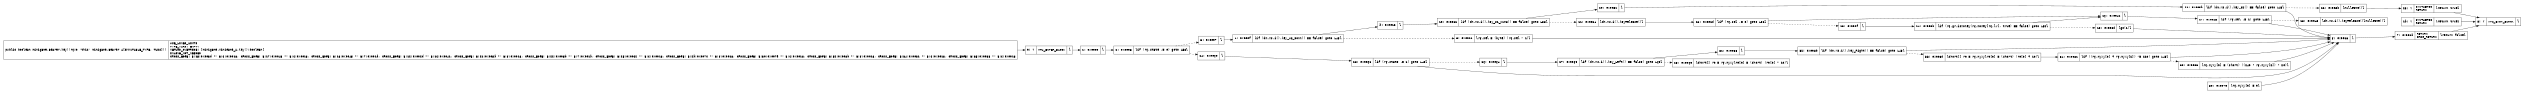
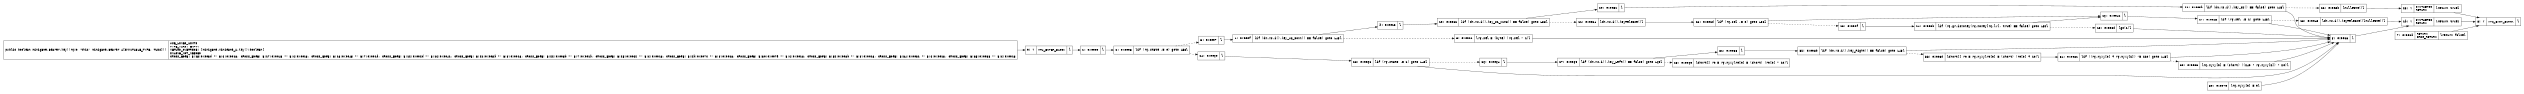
none -> (2393, 22)
(2374, 37) -> (2381, 31)
